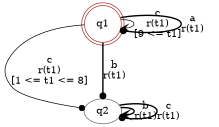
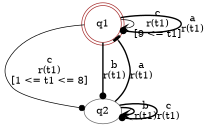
none -> (130, 72)
